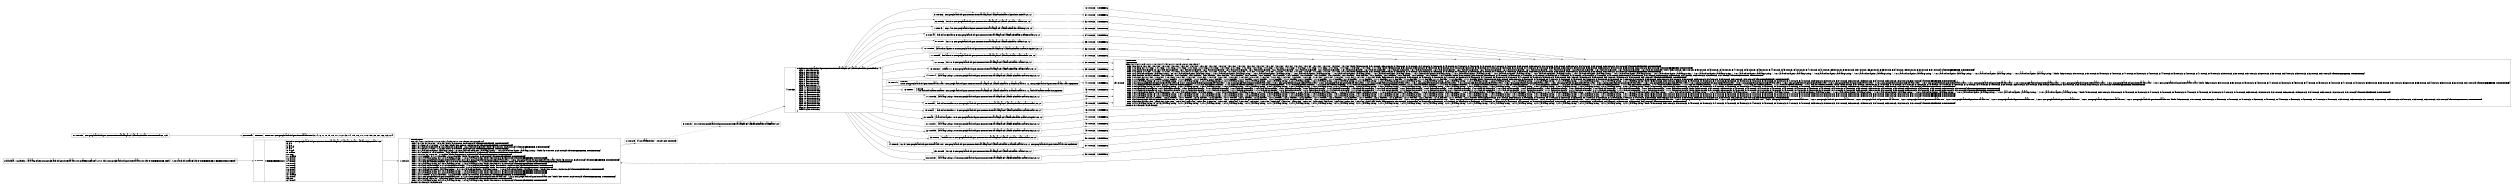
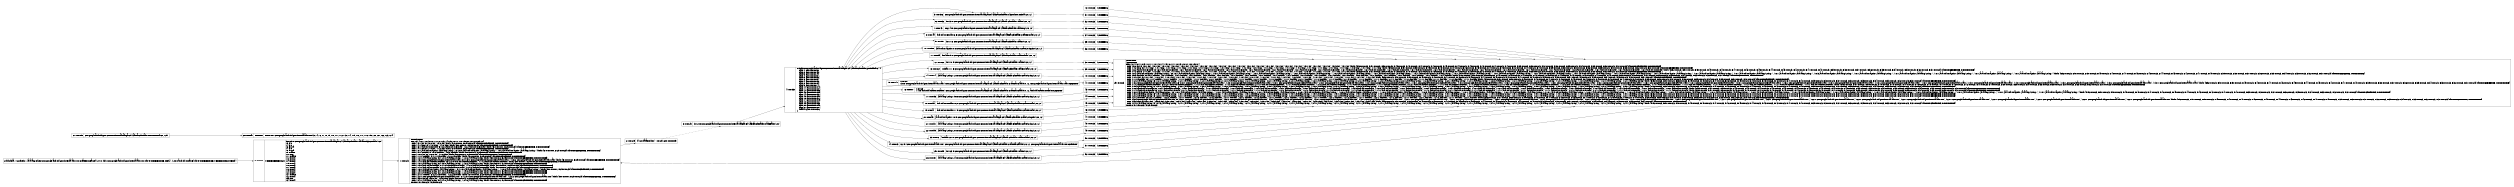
(1096, 56) -> none
